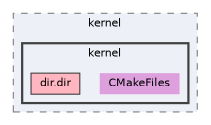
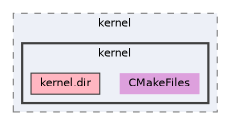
(55, 84) -> (65, 84)
